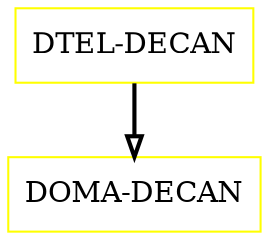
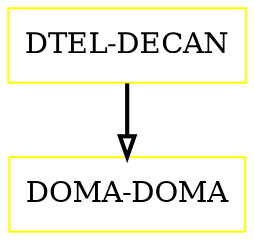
(134, 194) -> (127, 194)
